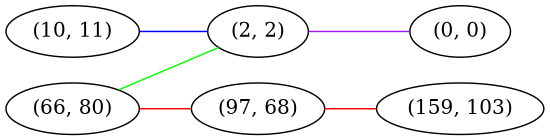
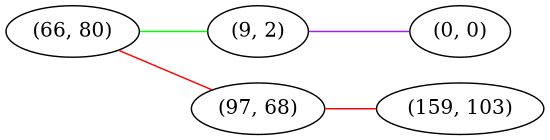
(73, 31) -> none
(258, 31) -> (258, 31)
